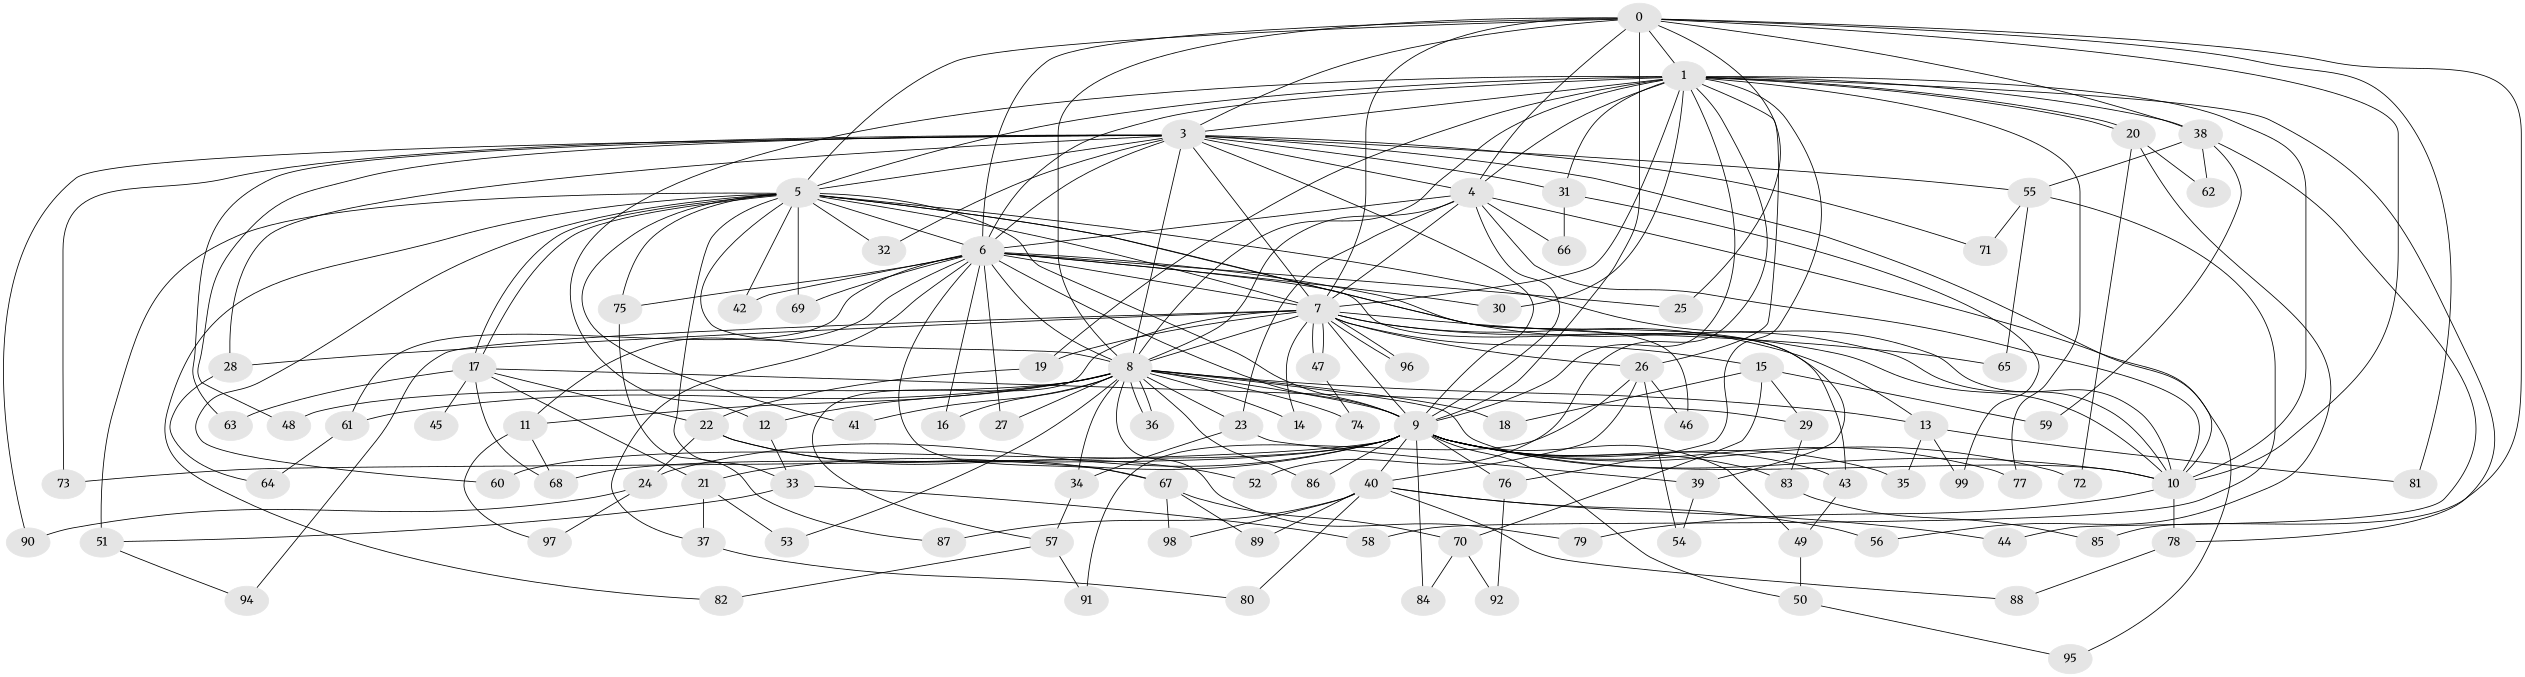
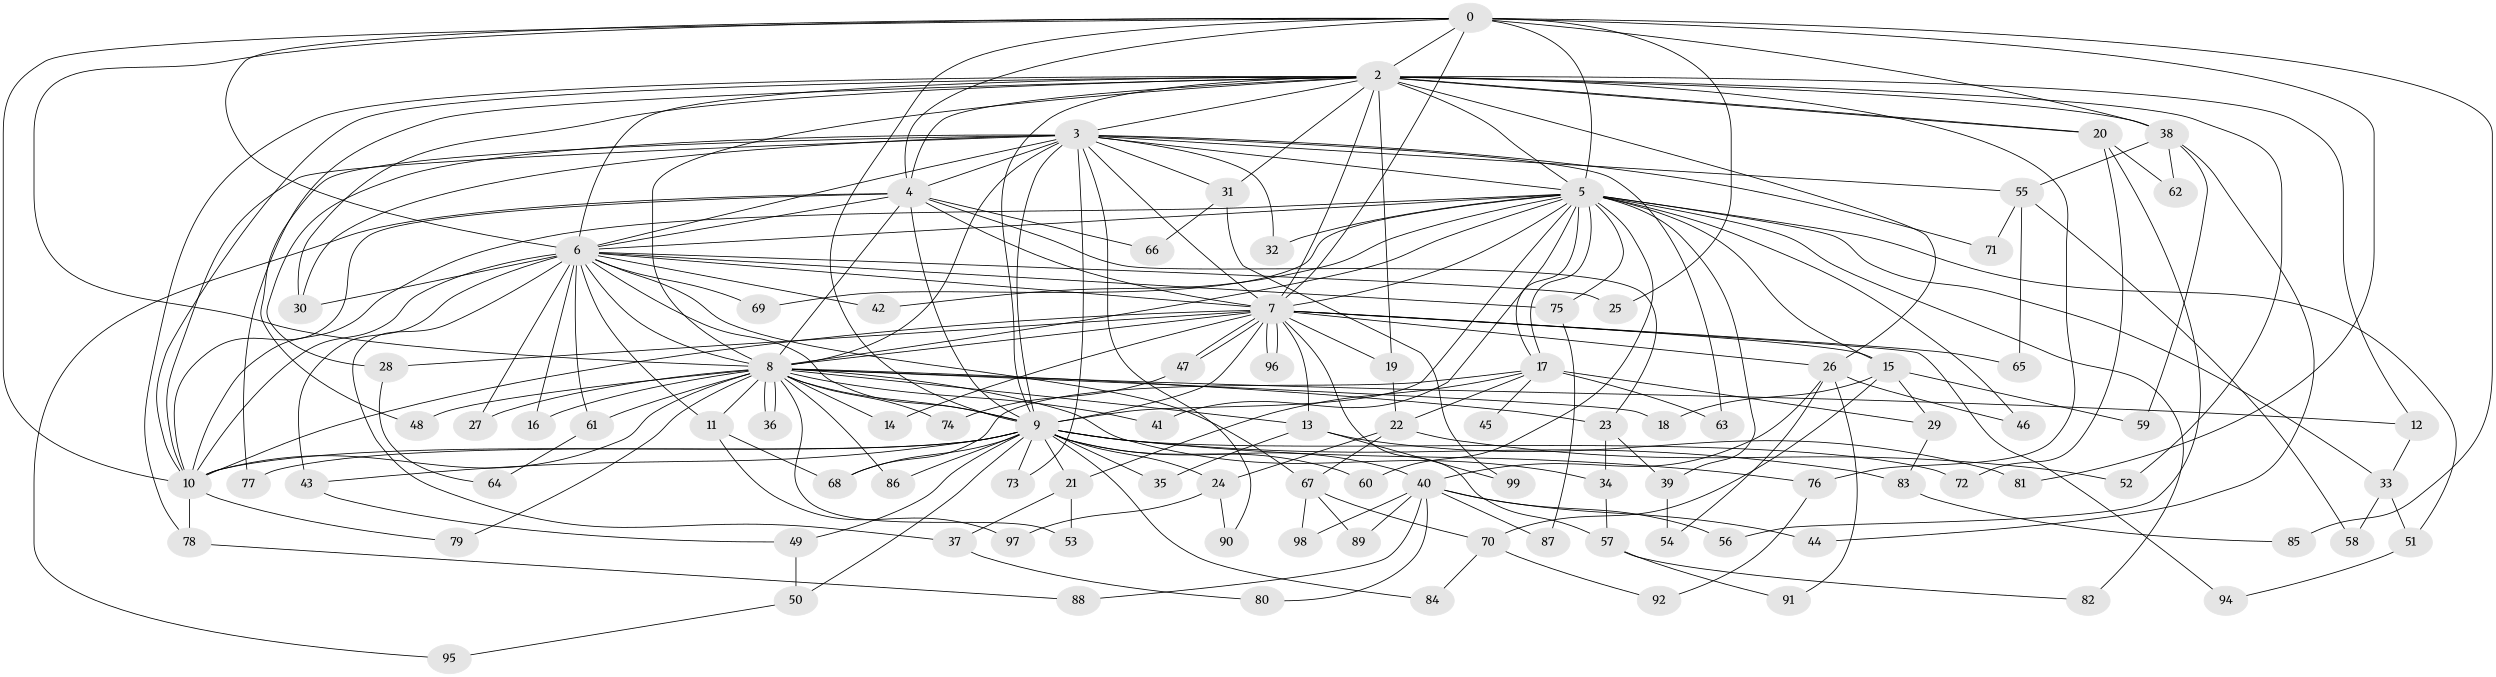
(1403, 50) -> (656, 160)
(1684, 76) -> (1378, 76)
none -> (1746, 264)
